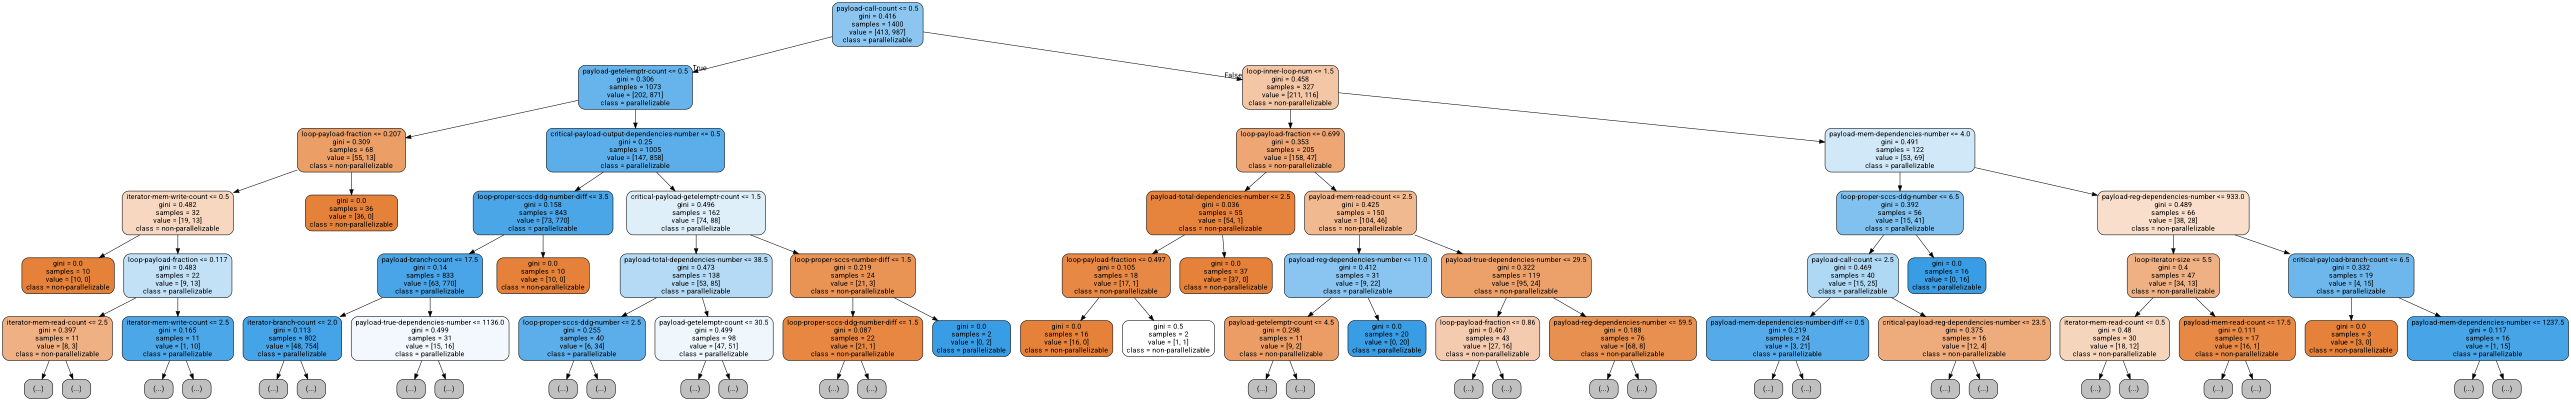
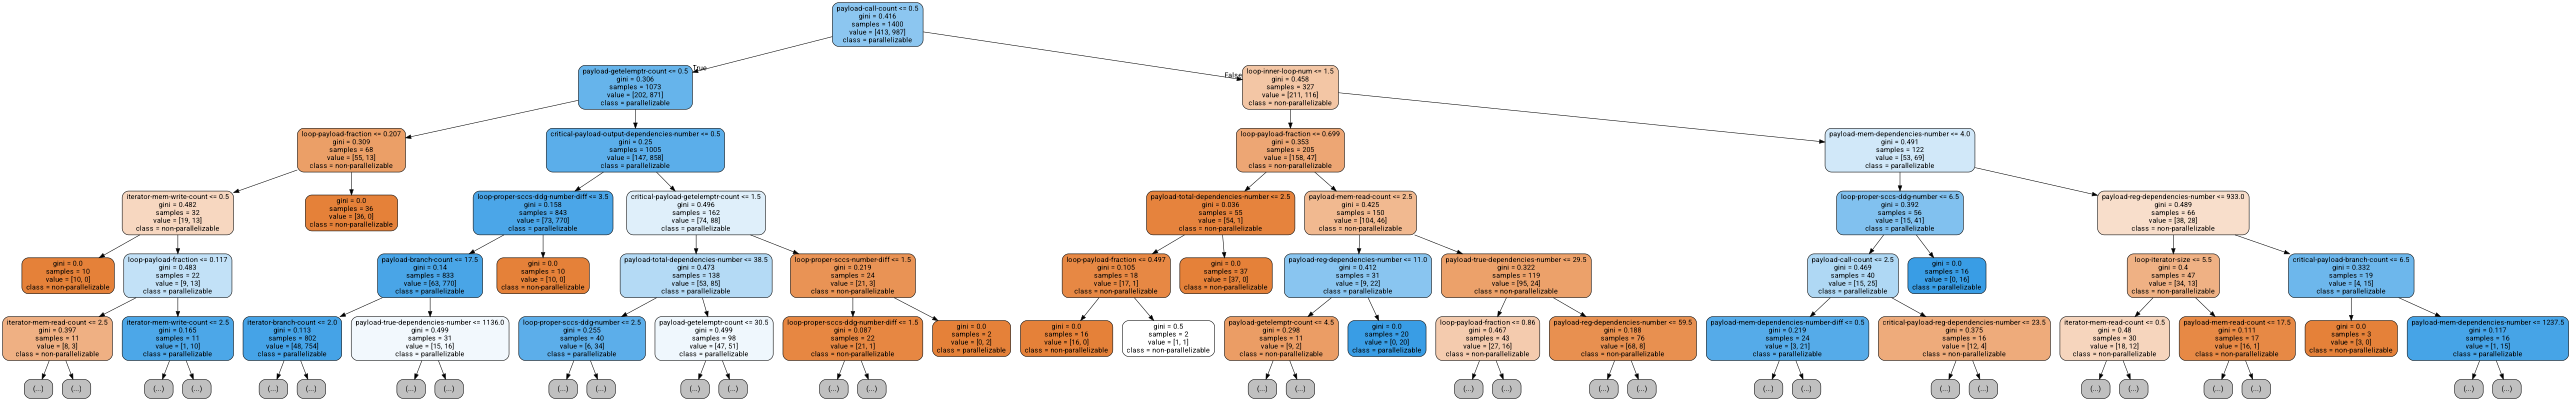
(972, 339) -> (972, 339)
